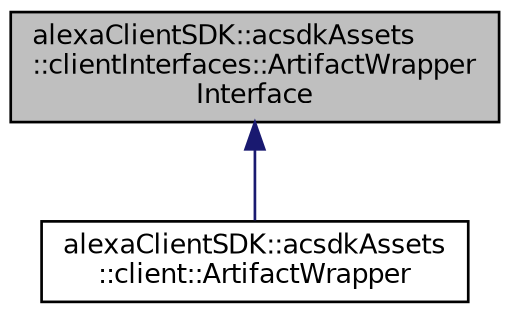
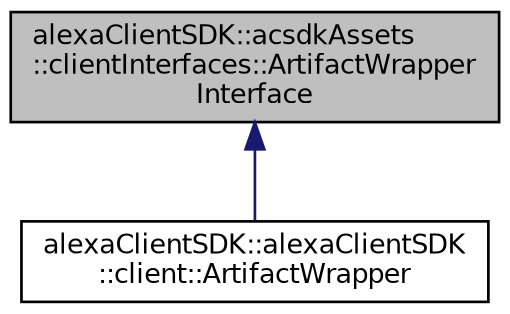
(255, 262) -> (255, 262)
